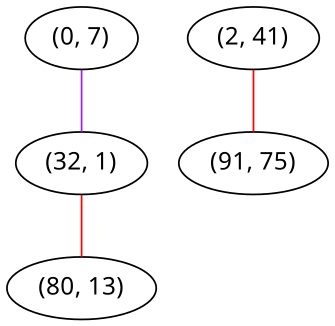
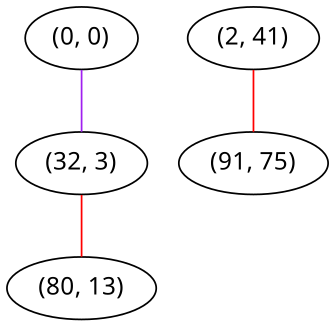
(82, 38) -> (82, 38)
(82, 163) -> (82, 163)
